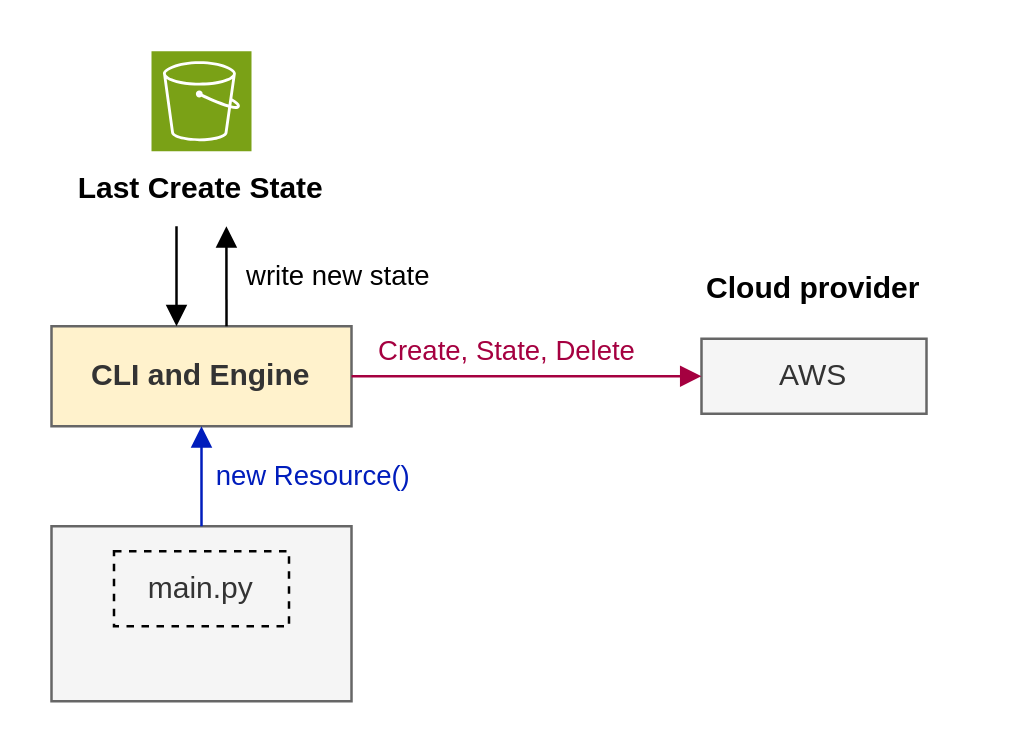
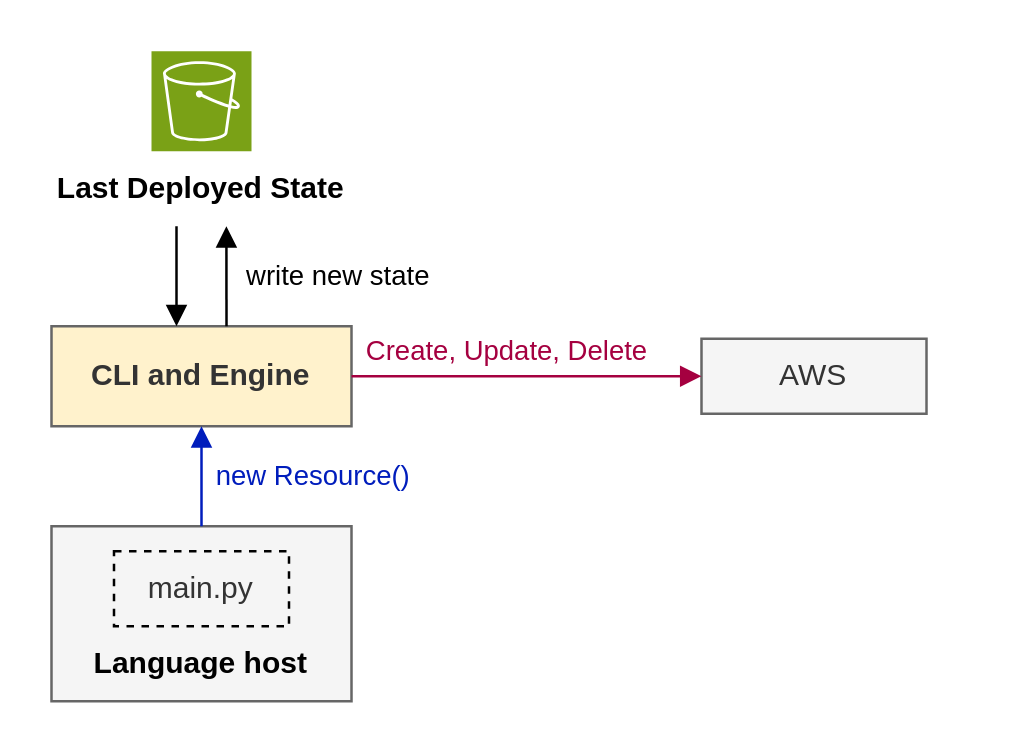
(201, 189) -> (201, 189)
(814, 289) -> none
(508, 351) -> (508, 351)
none -> (201, 664)
